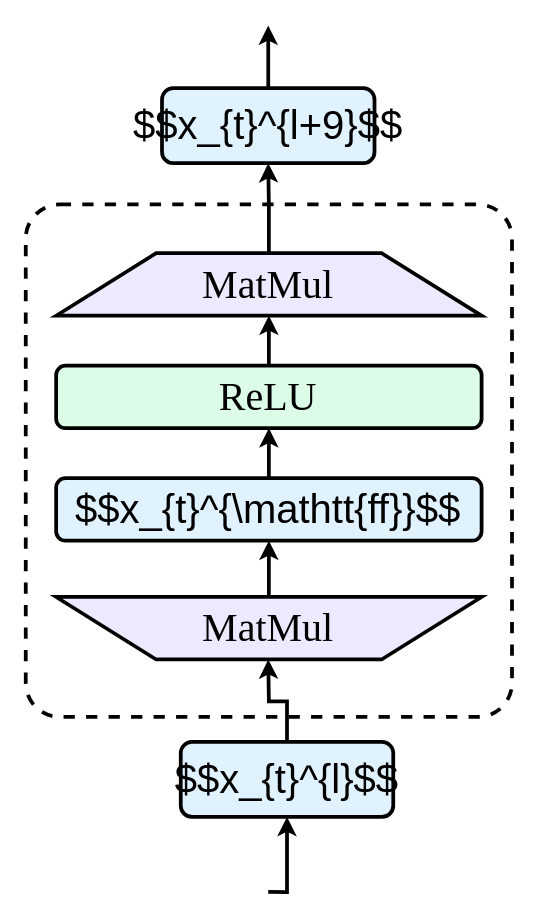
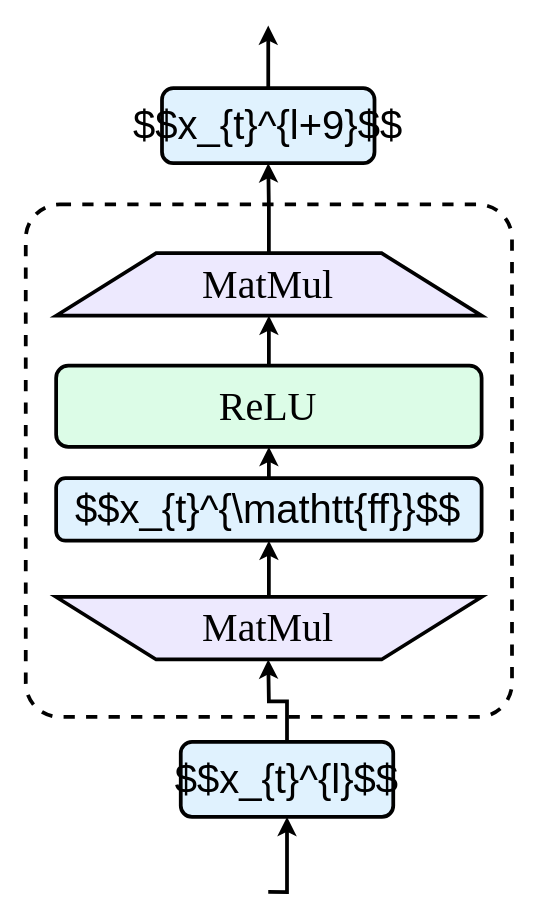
(269, 397) -> (269, 406)
